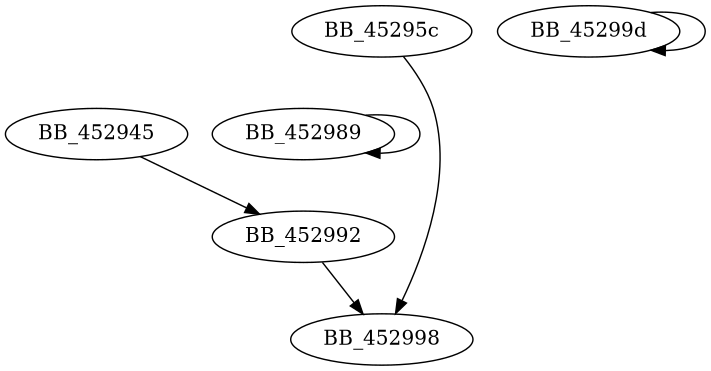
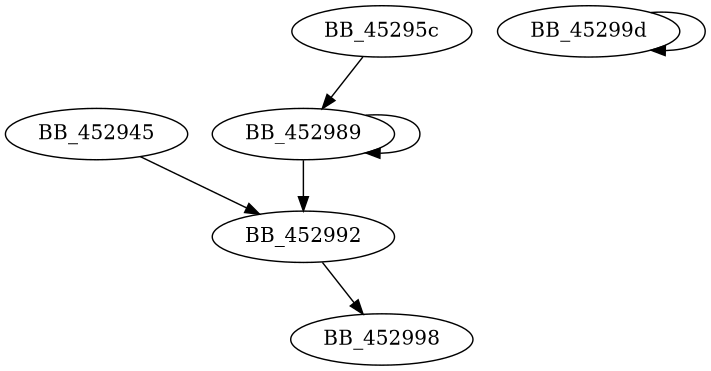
(439, 177) -> (347, 77)
none -> (303, 178)
